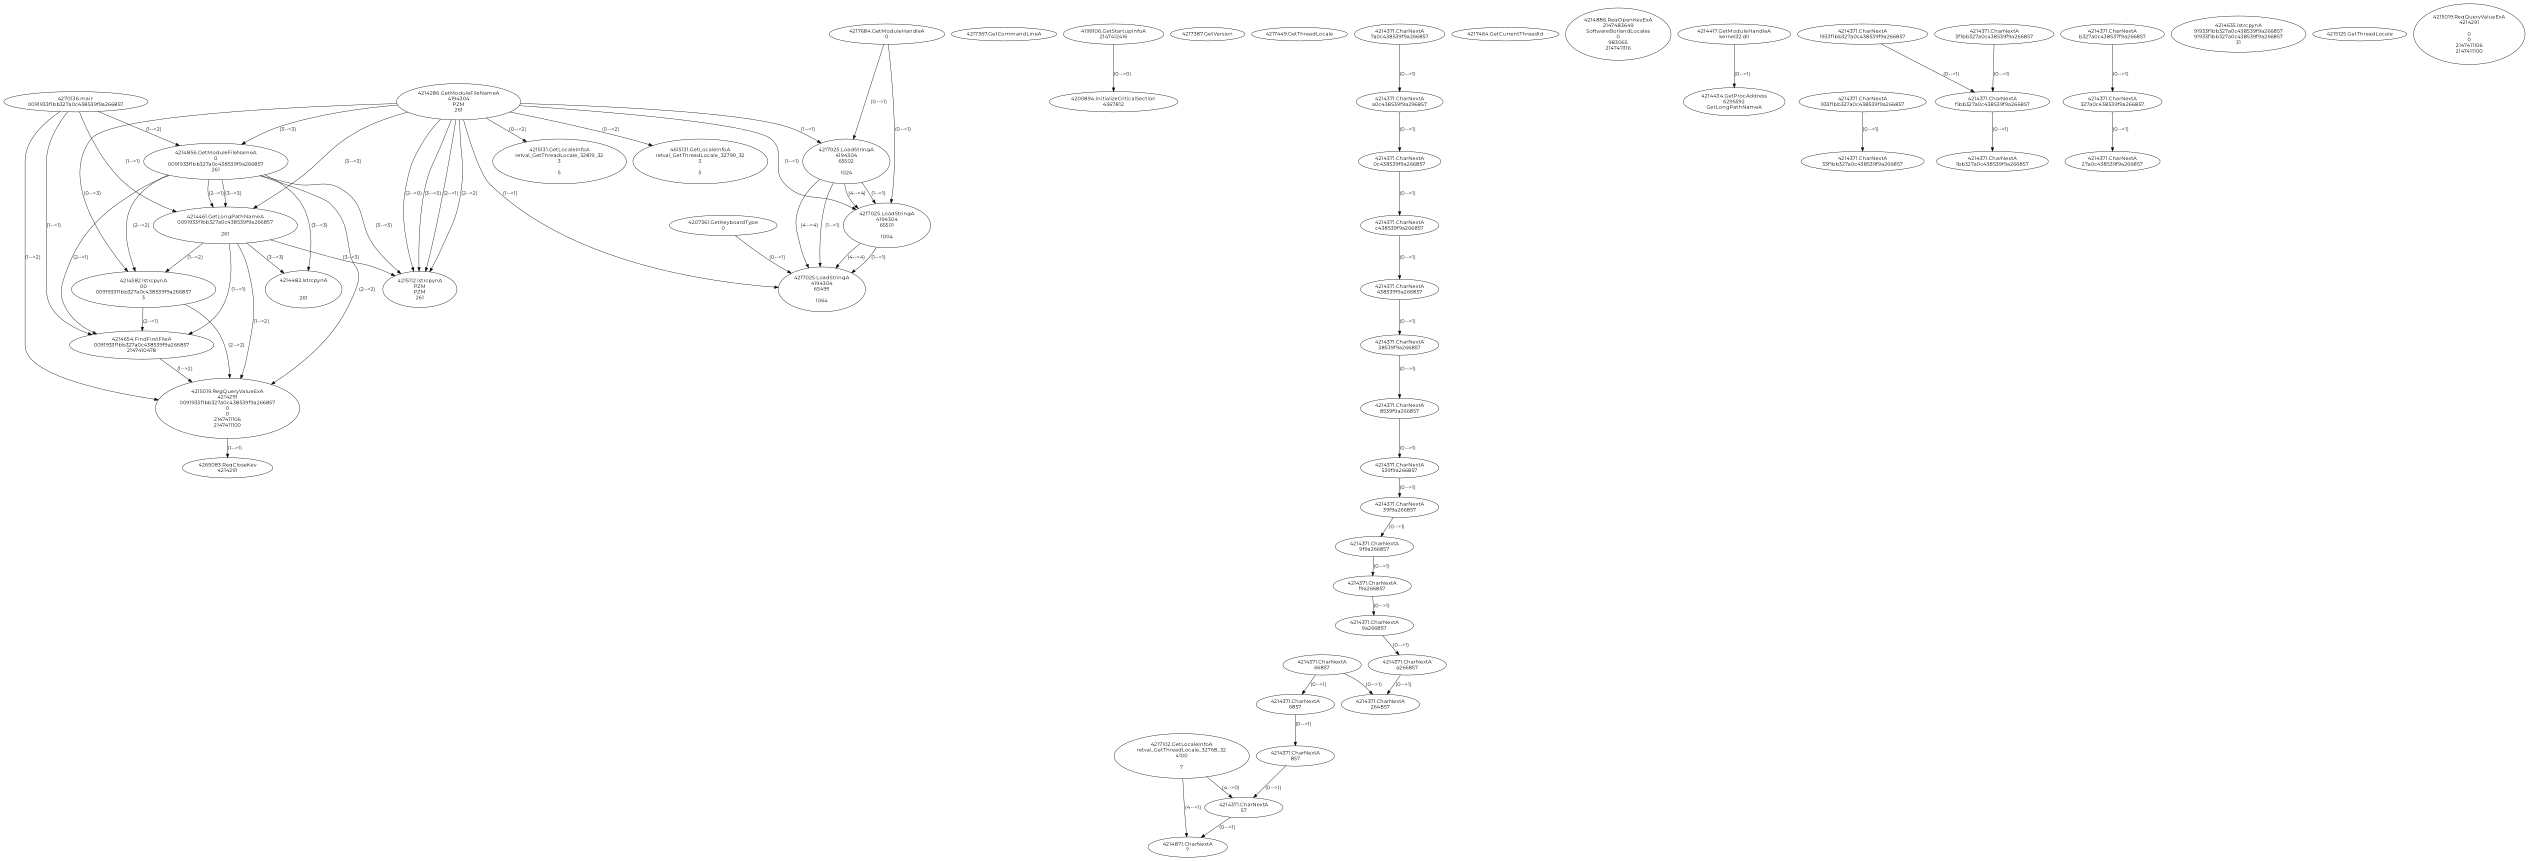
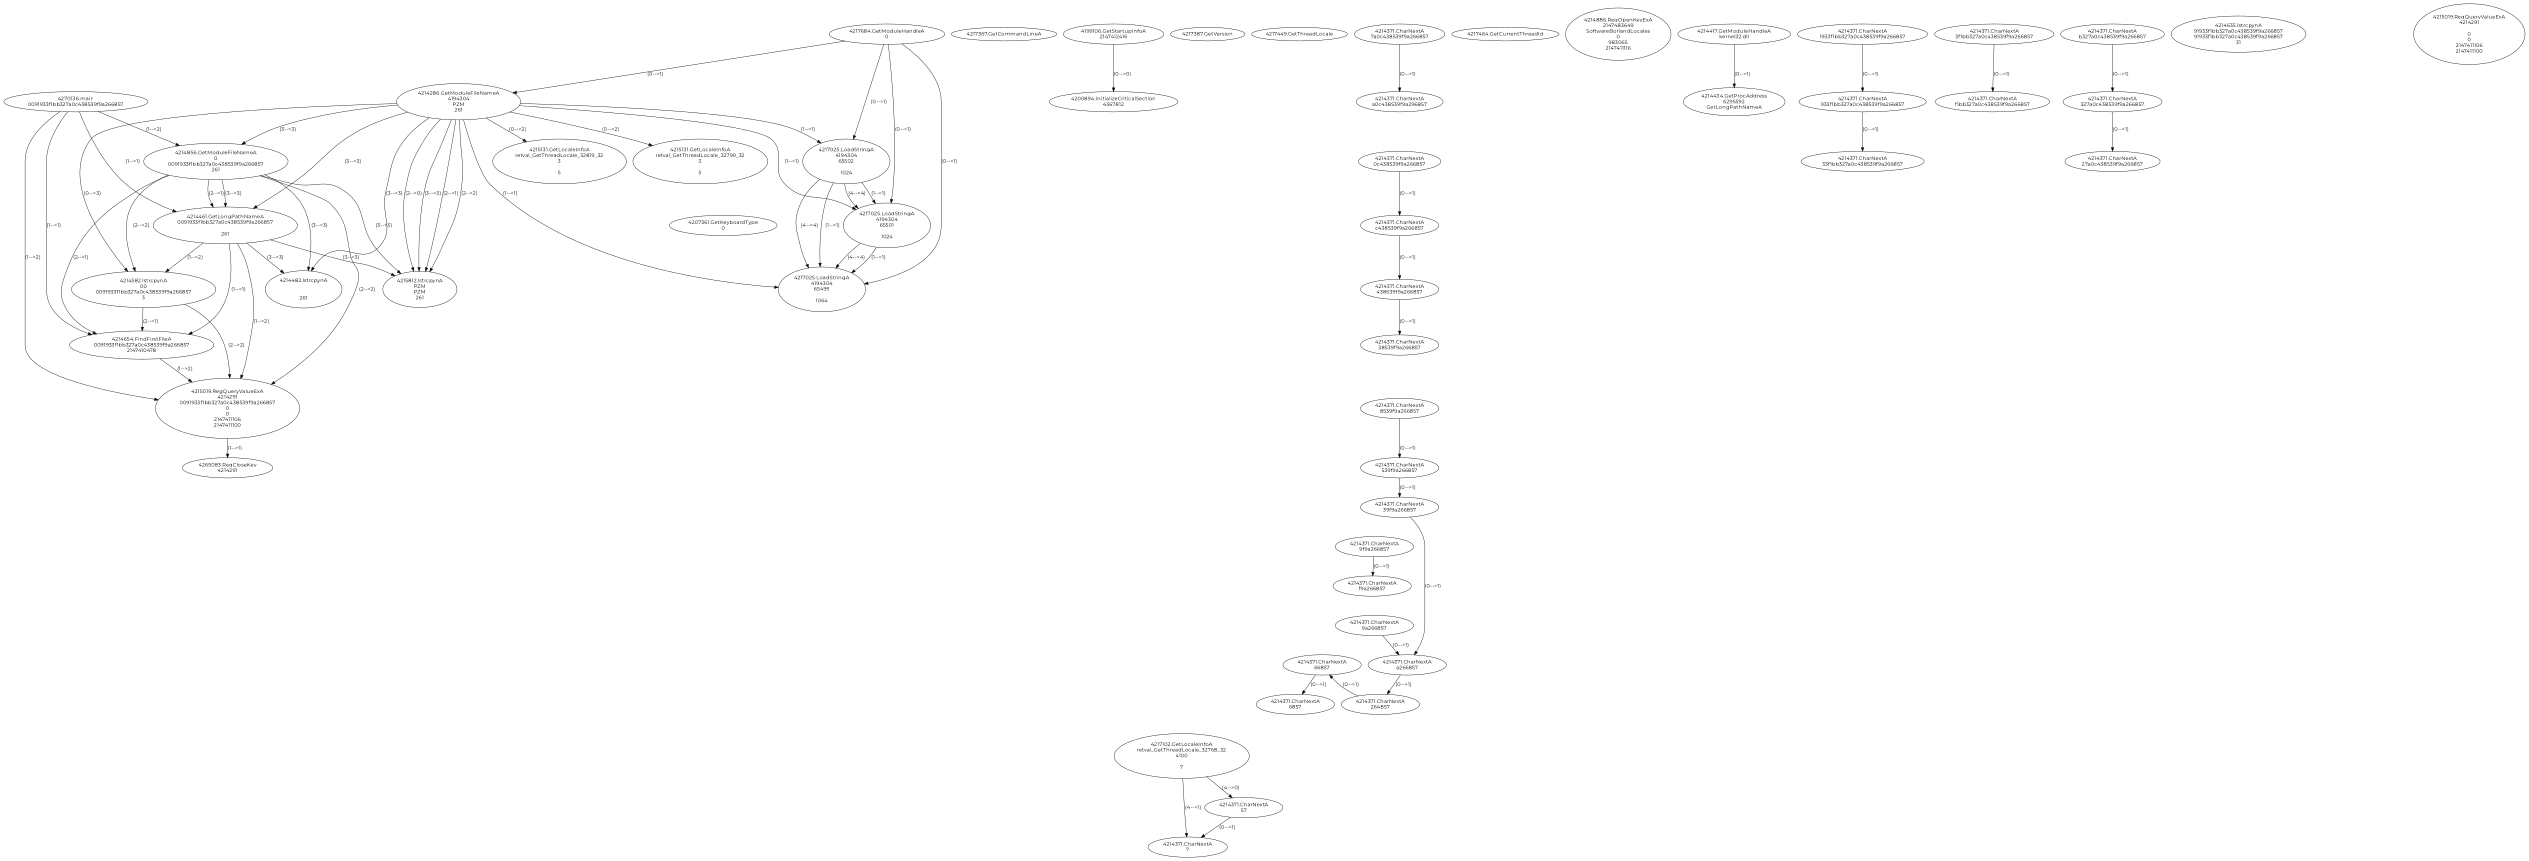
(2113, 34) -> (2113, 34)
(2360, 34) -> none
none -> (681, 67)
(1926, 67) -> (1863, 66)
(1400, 130) -> none
(700, 161) -> (700, 161)
(1992, 161) -> none
none -> (385, 213)
(887, 225) -> (887, 225)
(761, 255) -> (941, 178)
(420, 289) -> (420, 289)
(1400, 289) -> (1400, 289)
(1400, 375) -> none
(1388, 525) -> (1425, 583)
(1373, 604) -> none
(1358, 681) -> (1344, 688)
(1295, 756) -> none
(1188, 847) -> (1188, 847)
